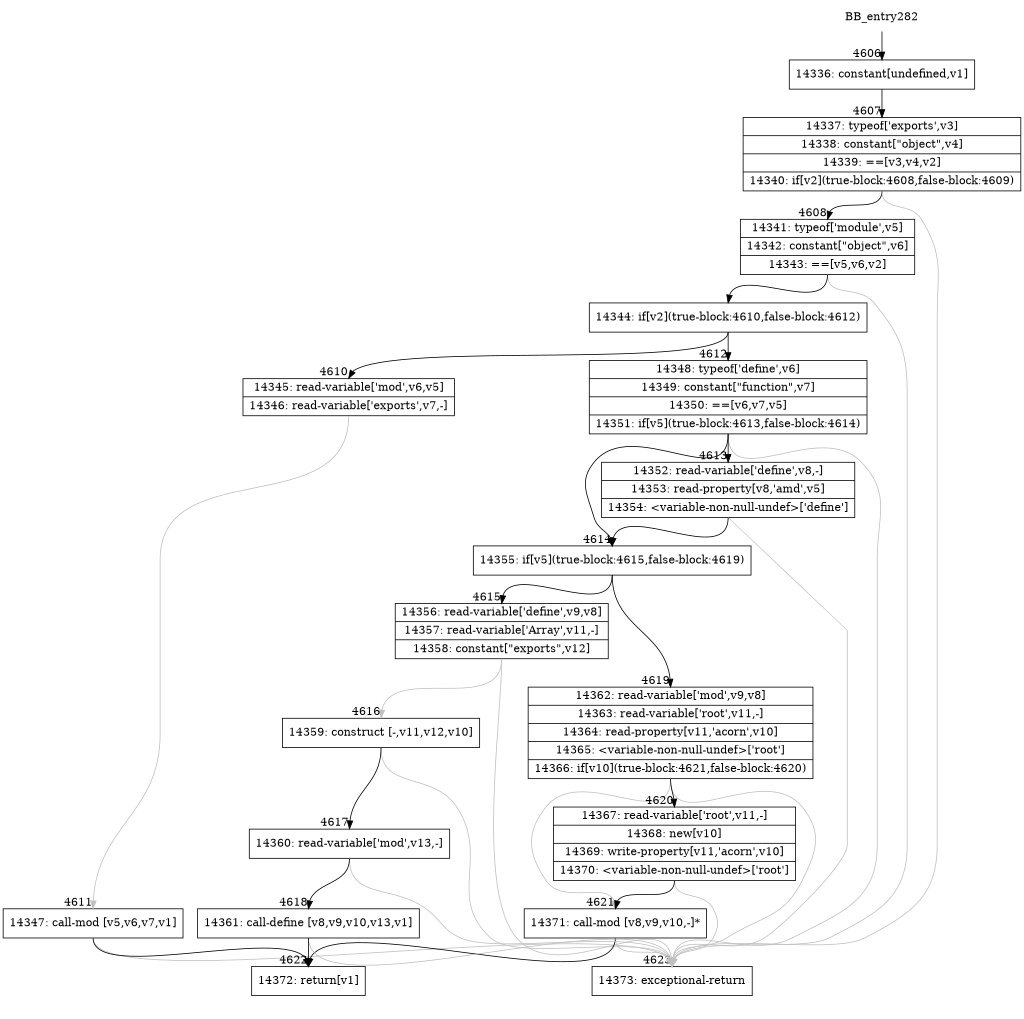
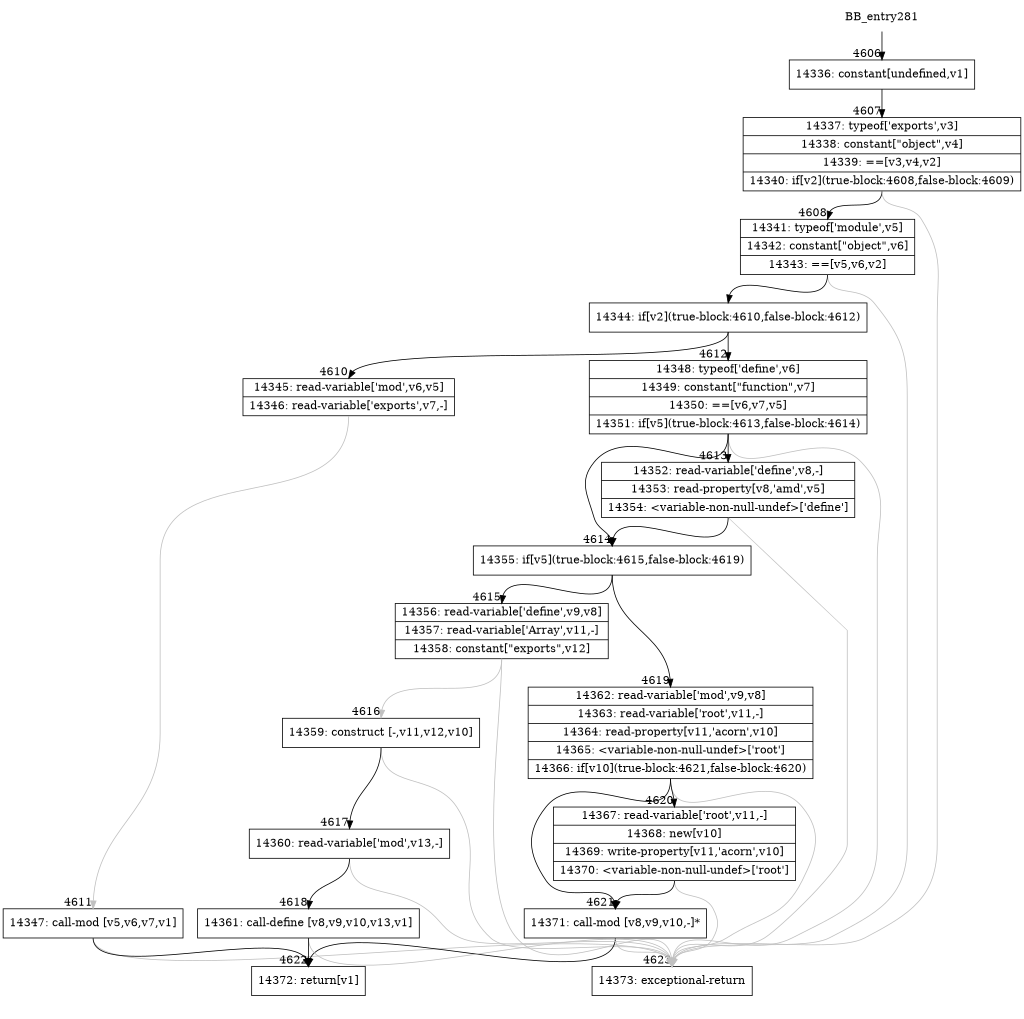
(882, 17) -> (882, 17)
(543, 812) -> (543, 812)
